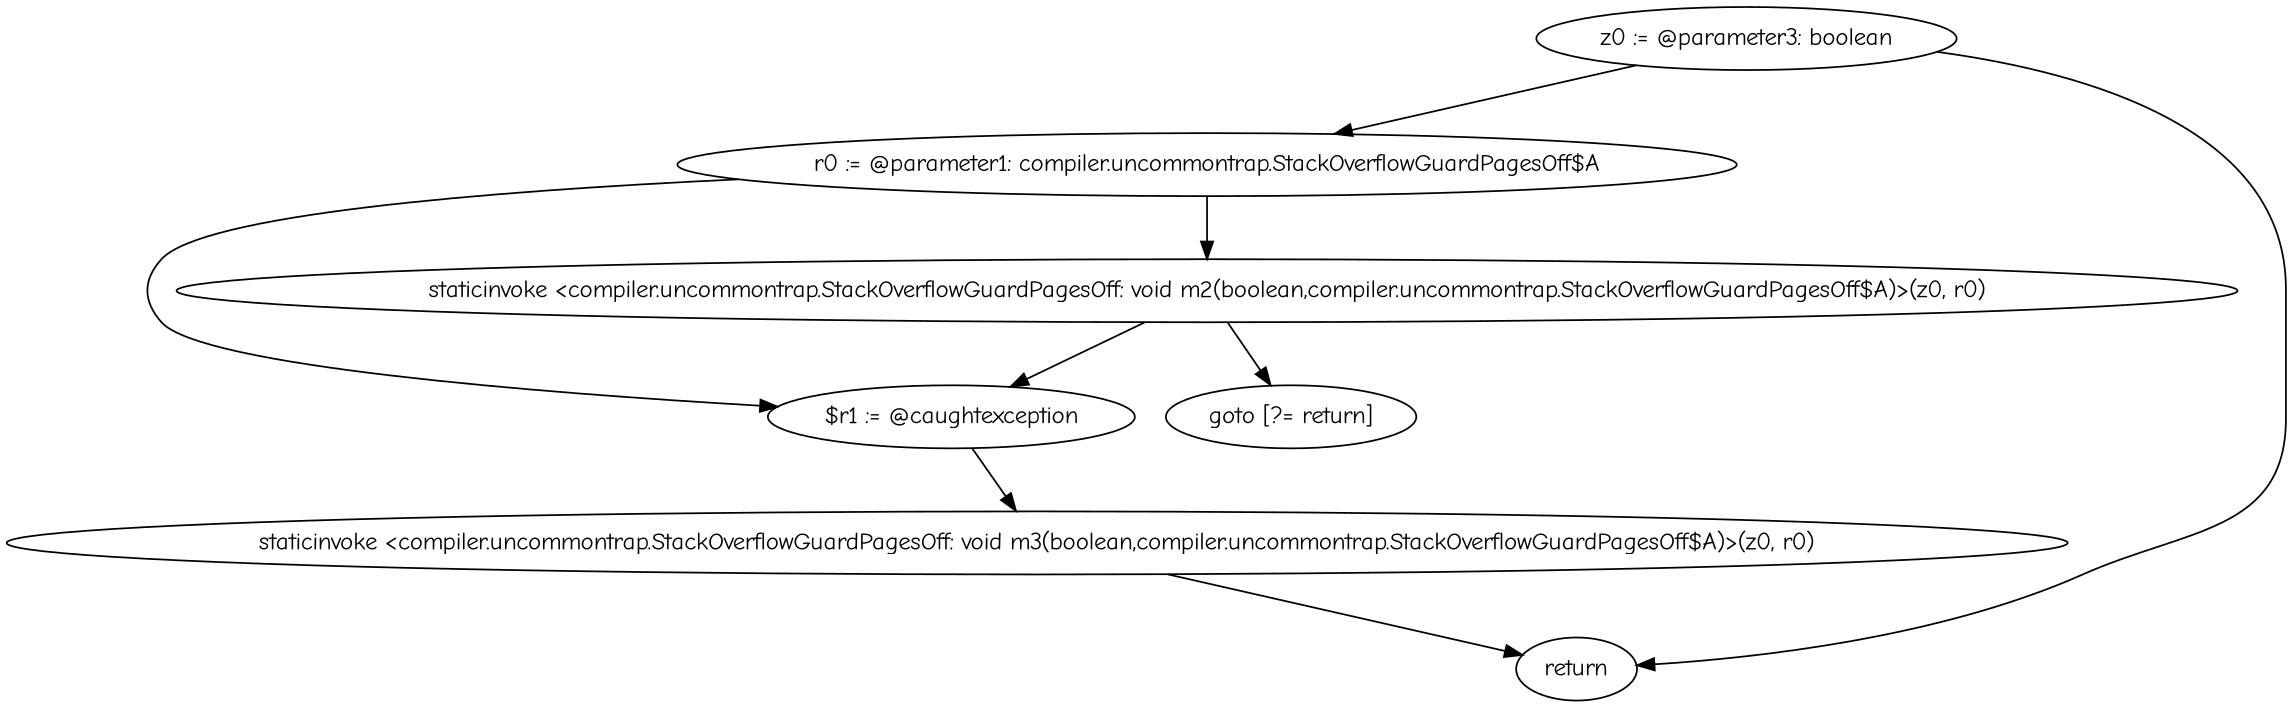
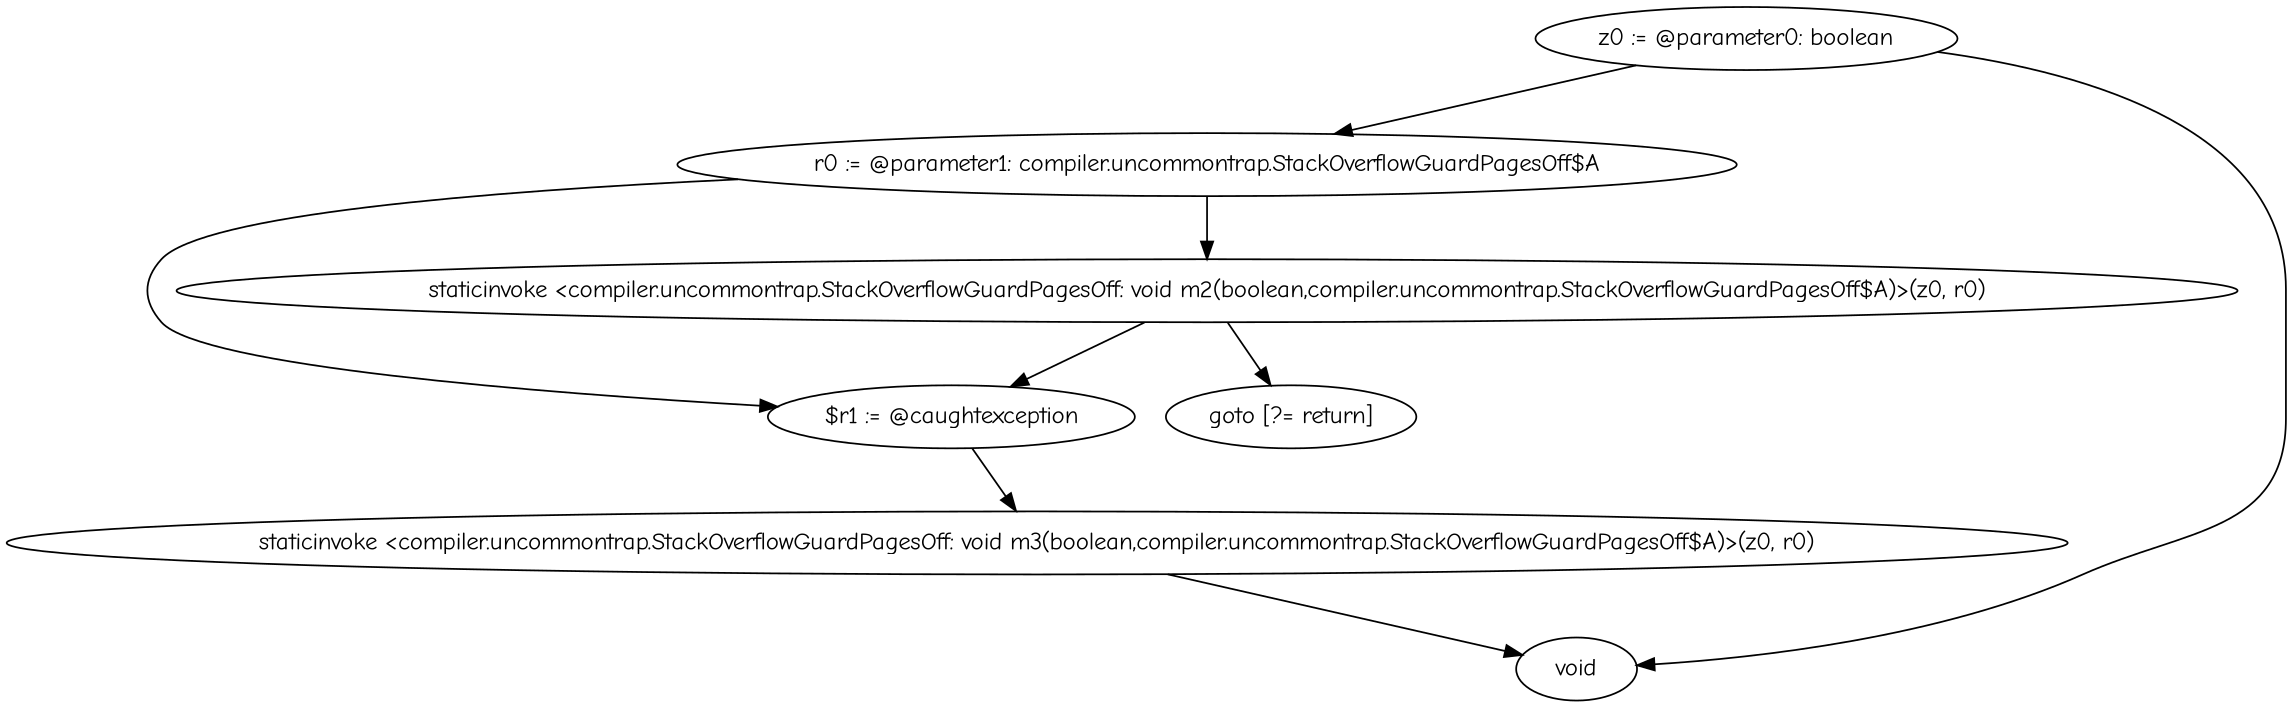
(1746, 39) -> (1746, 39)
(1577, 669) -> (1577, 669)
